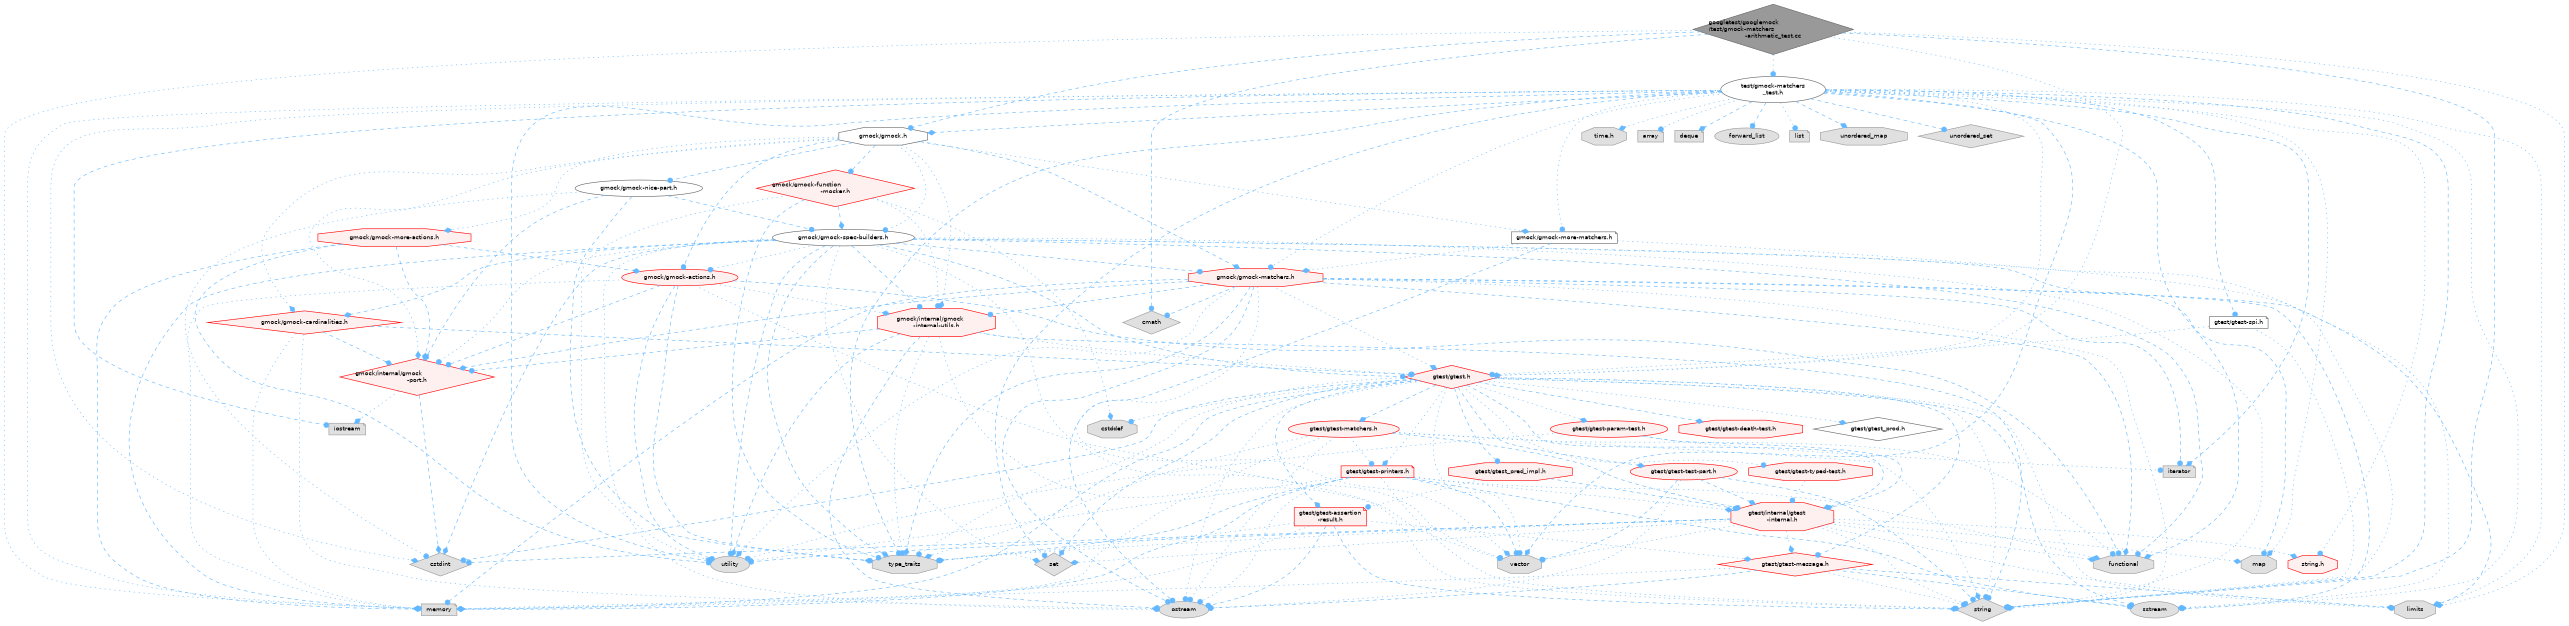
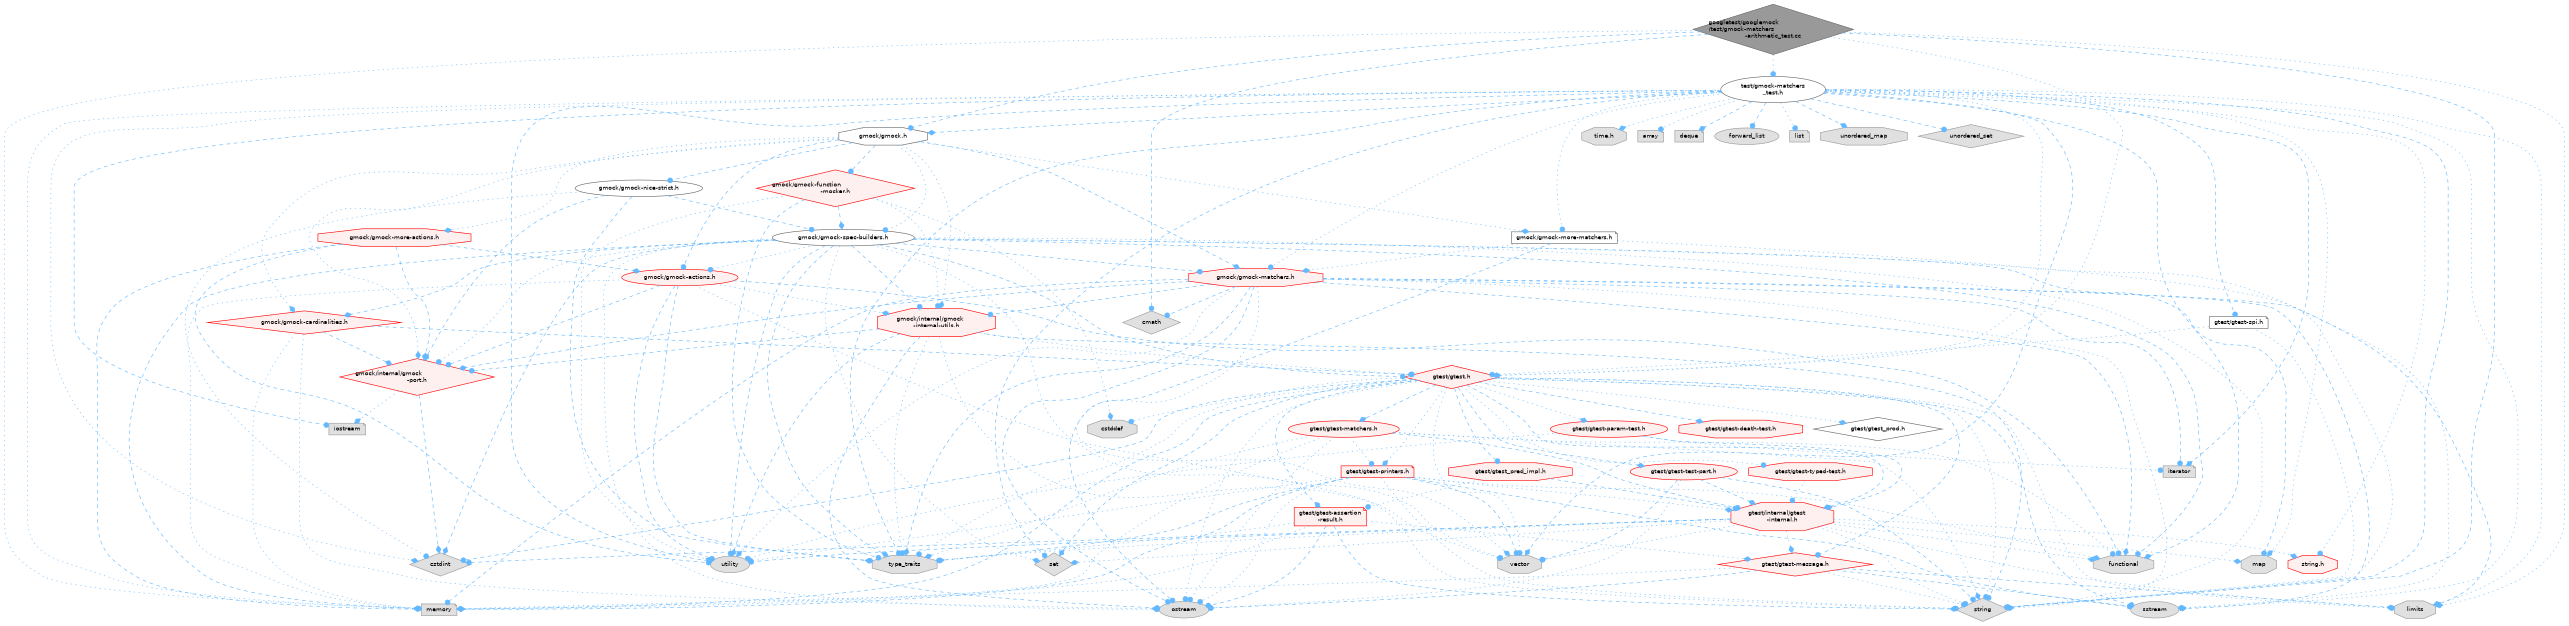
(639, 188) -> (639, 188)
(1351, 326) -> none
